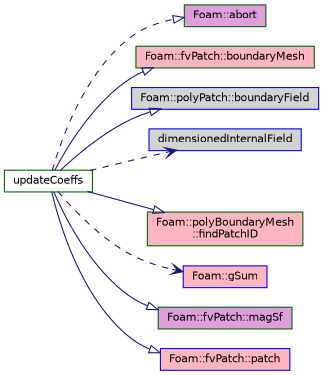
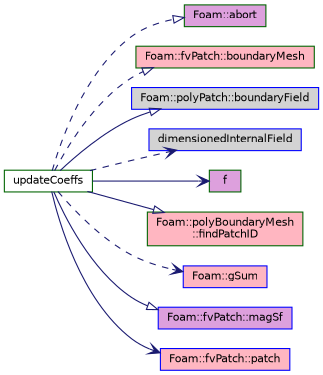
(92, 114) -> (92, 114)
none -> (225, 181)
(85, 281) -> (85, 281)
(225, 318) -> (225, 318)
